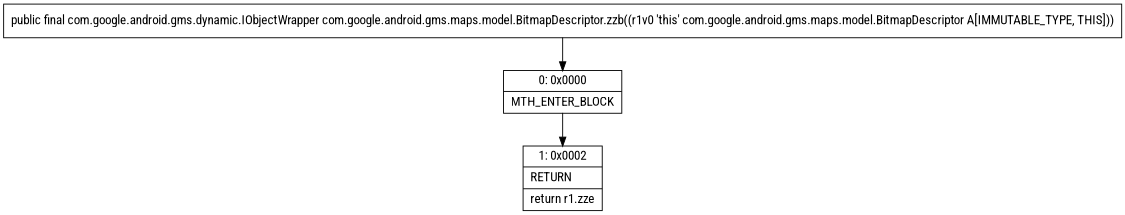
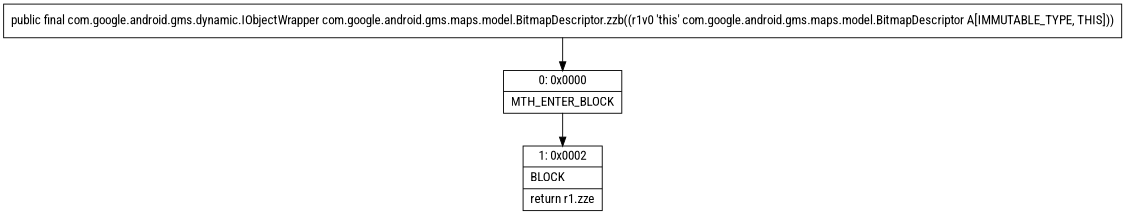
(551, 177) -> (548, 177)
